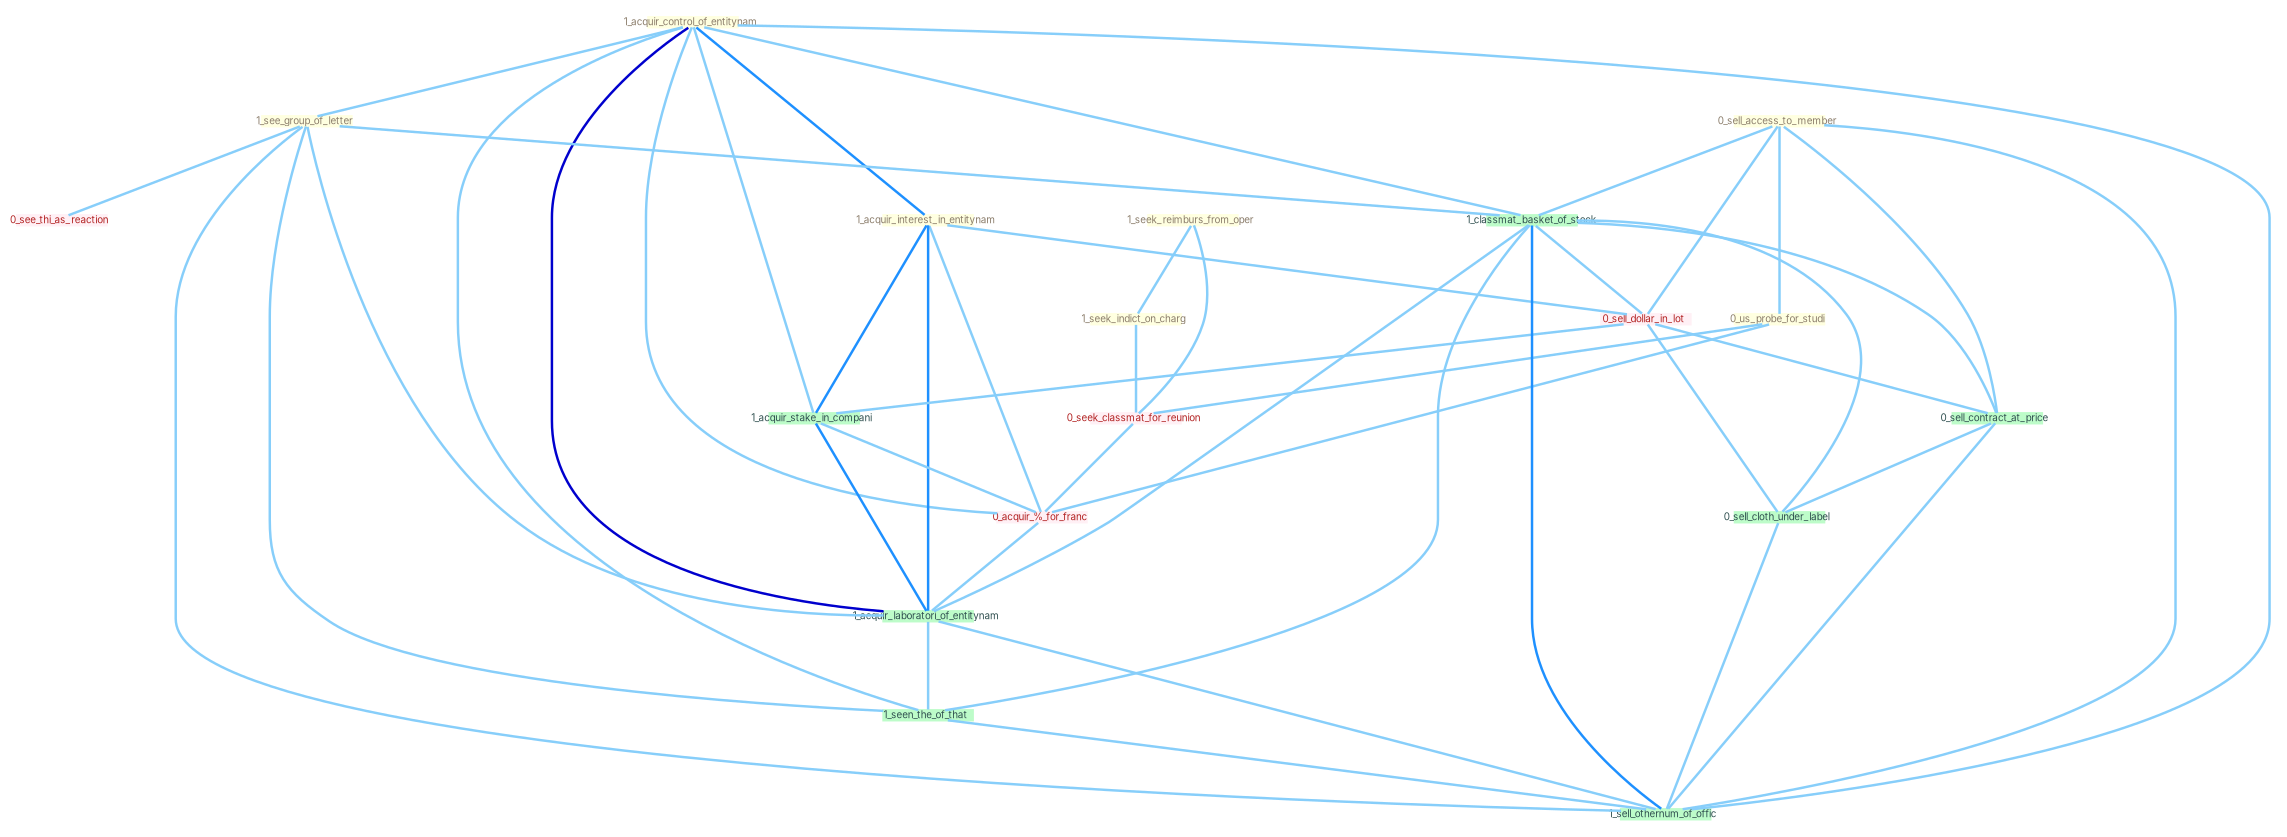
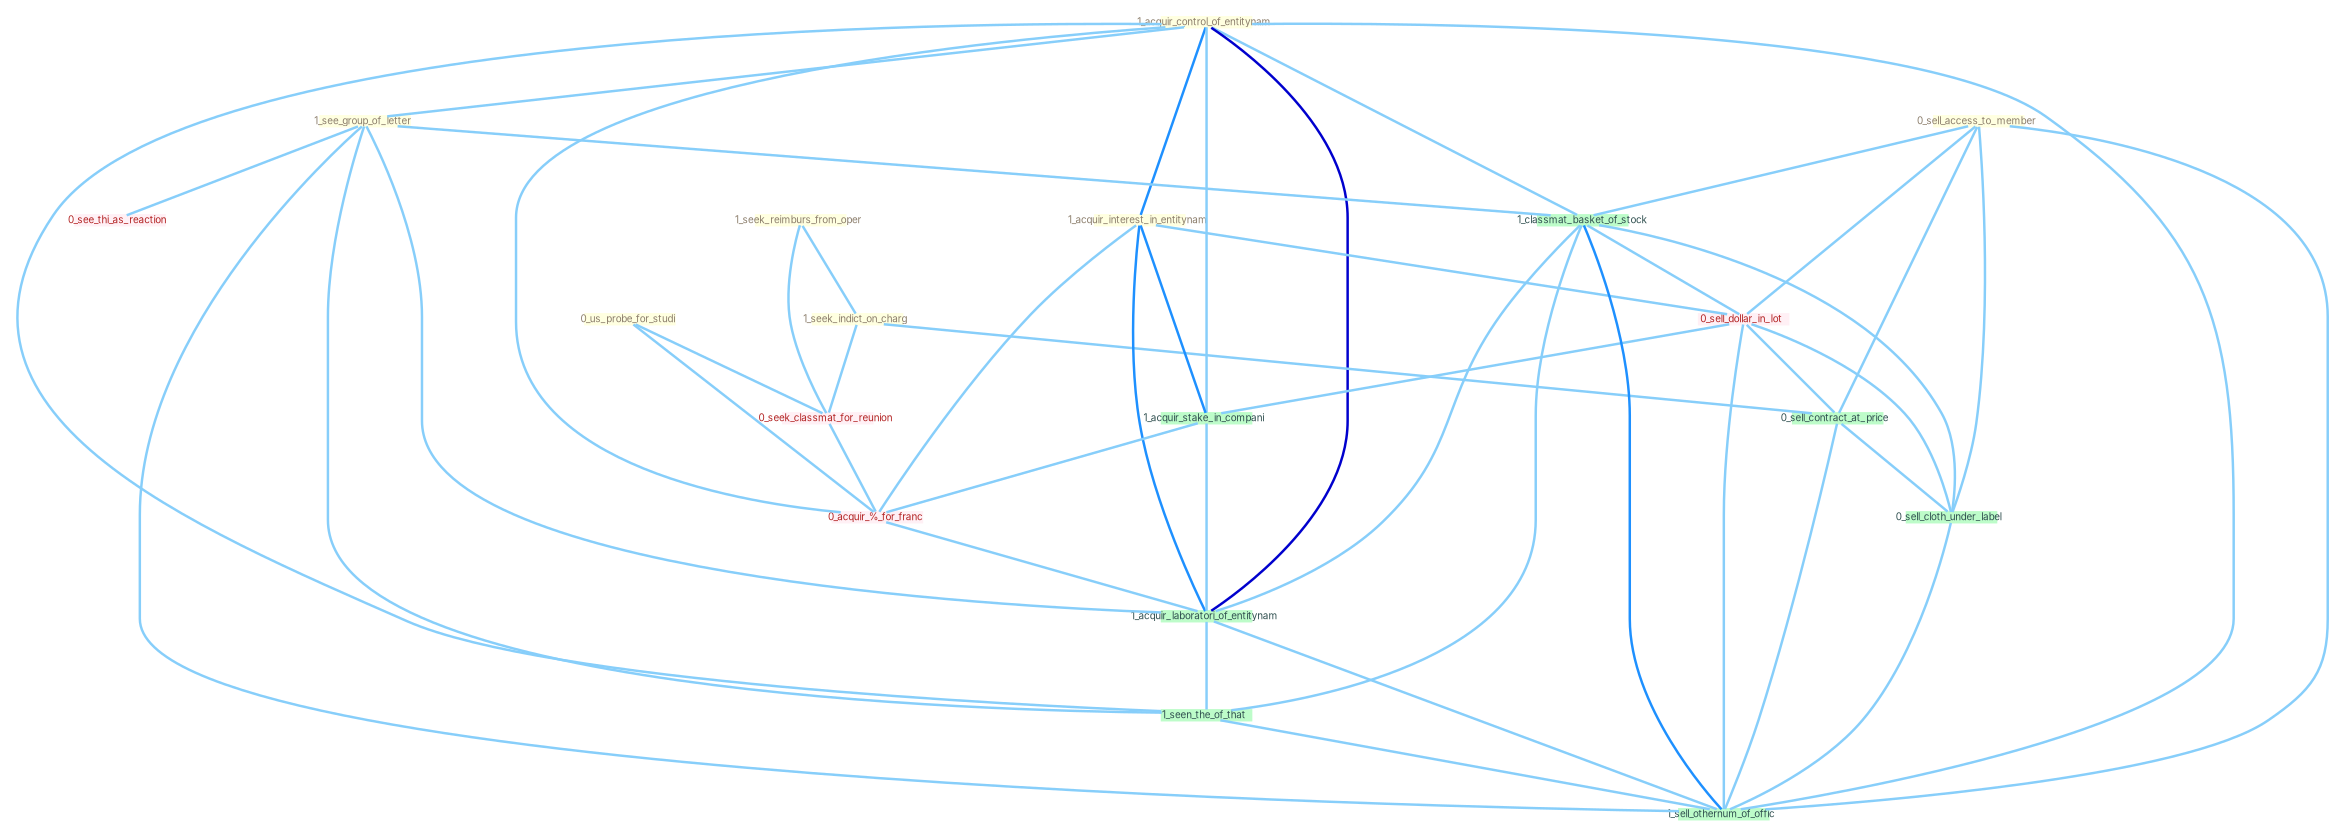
(1780, 220) -> (1984, 321)
(1818, 262) -> (1325, 367)
(871, 517) -> (1207, 517)
none -> (1724, 566)
